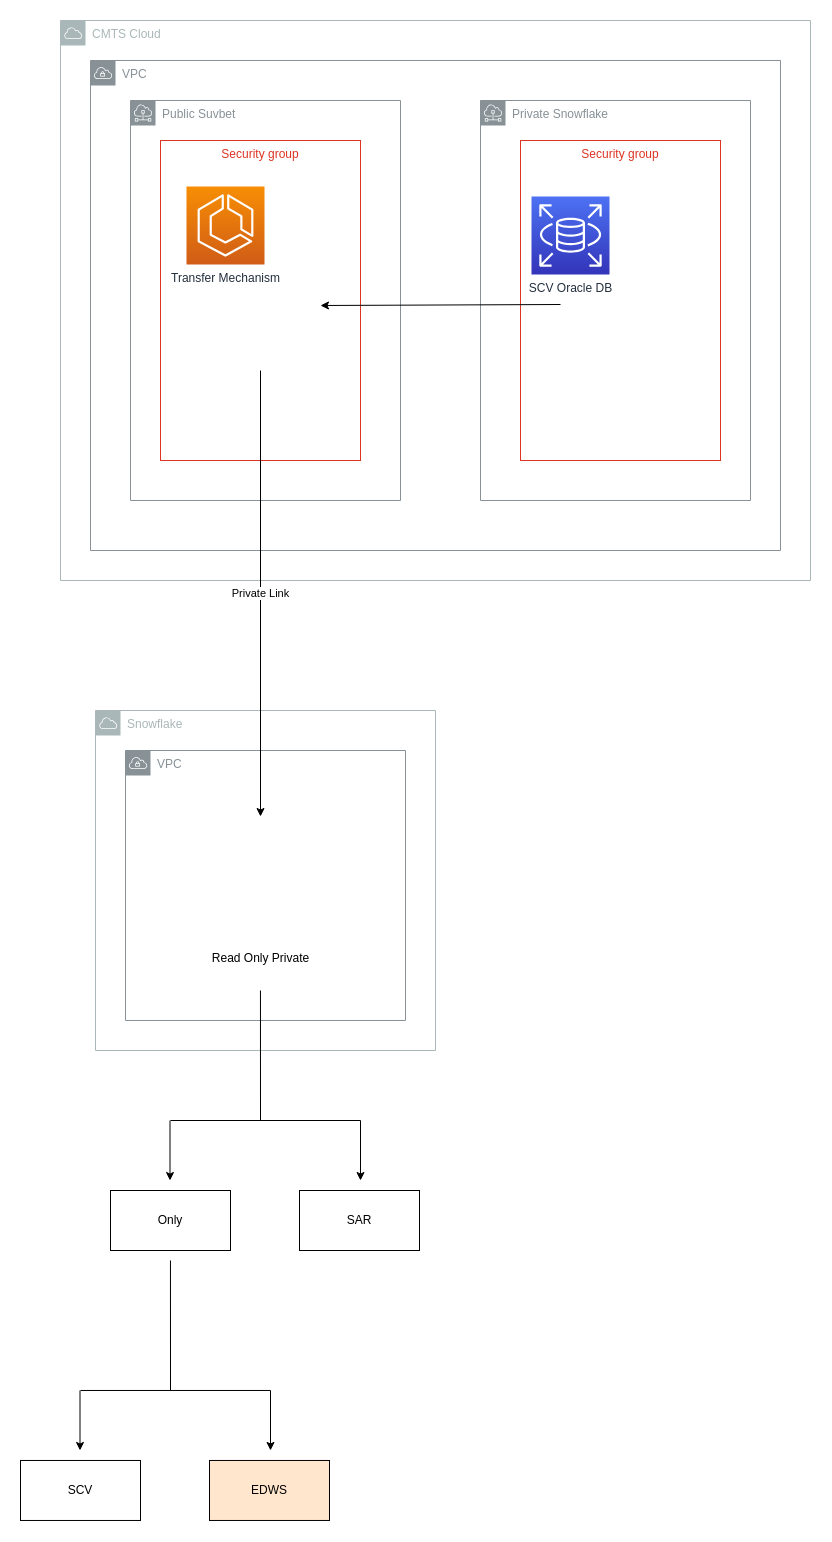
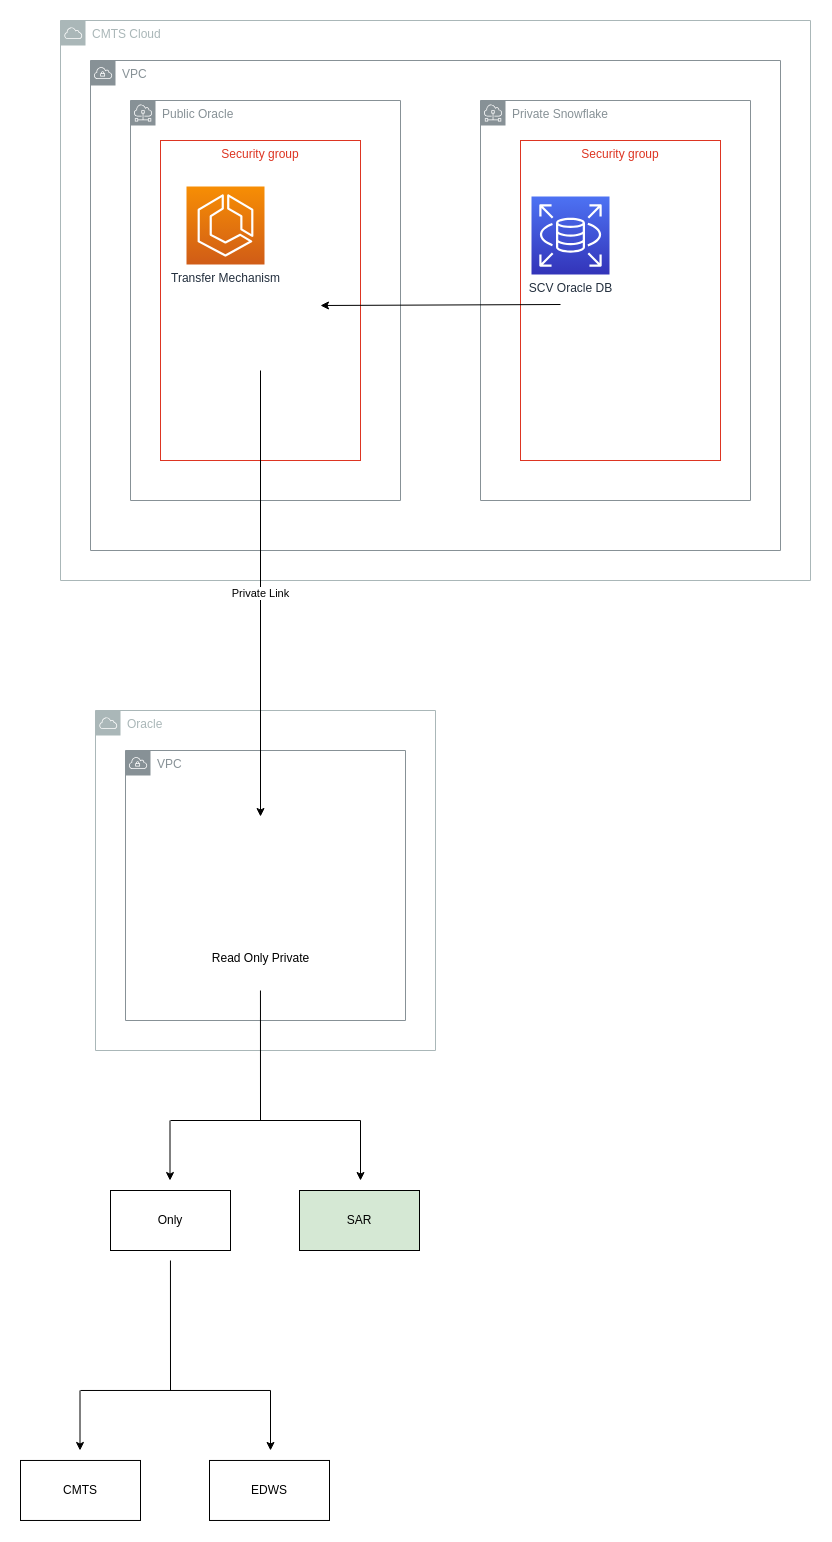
(202, 115) -> (200, 115)
(156, 725) -> (146, 725)
(360, 1221) -> (360, 1221)
(270, 1490) -> (270, 1490)
(81, 1491) -> (81, 1491)
